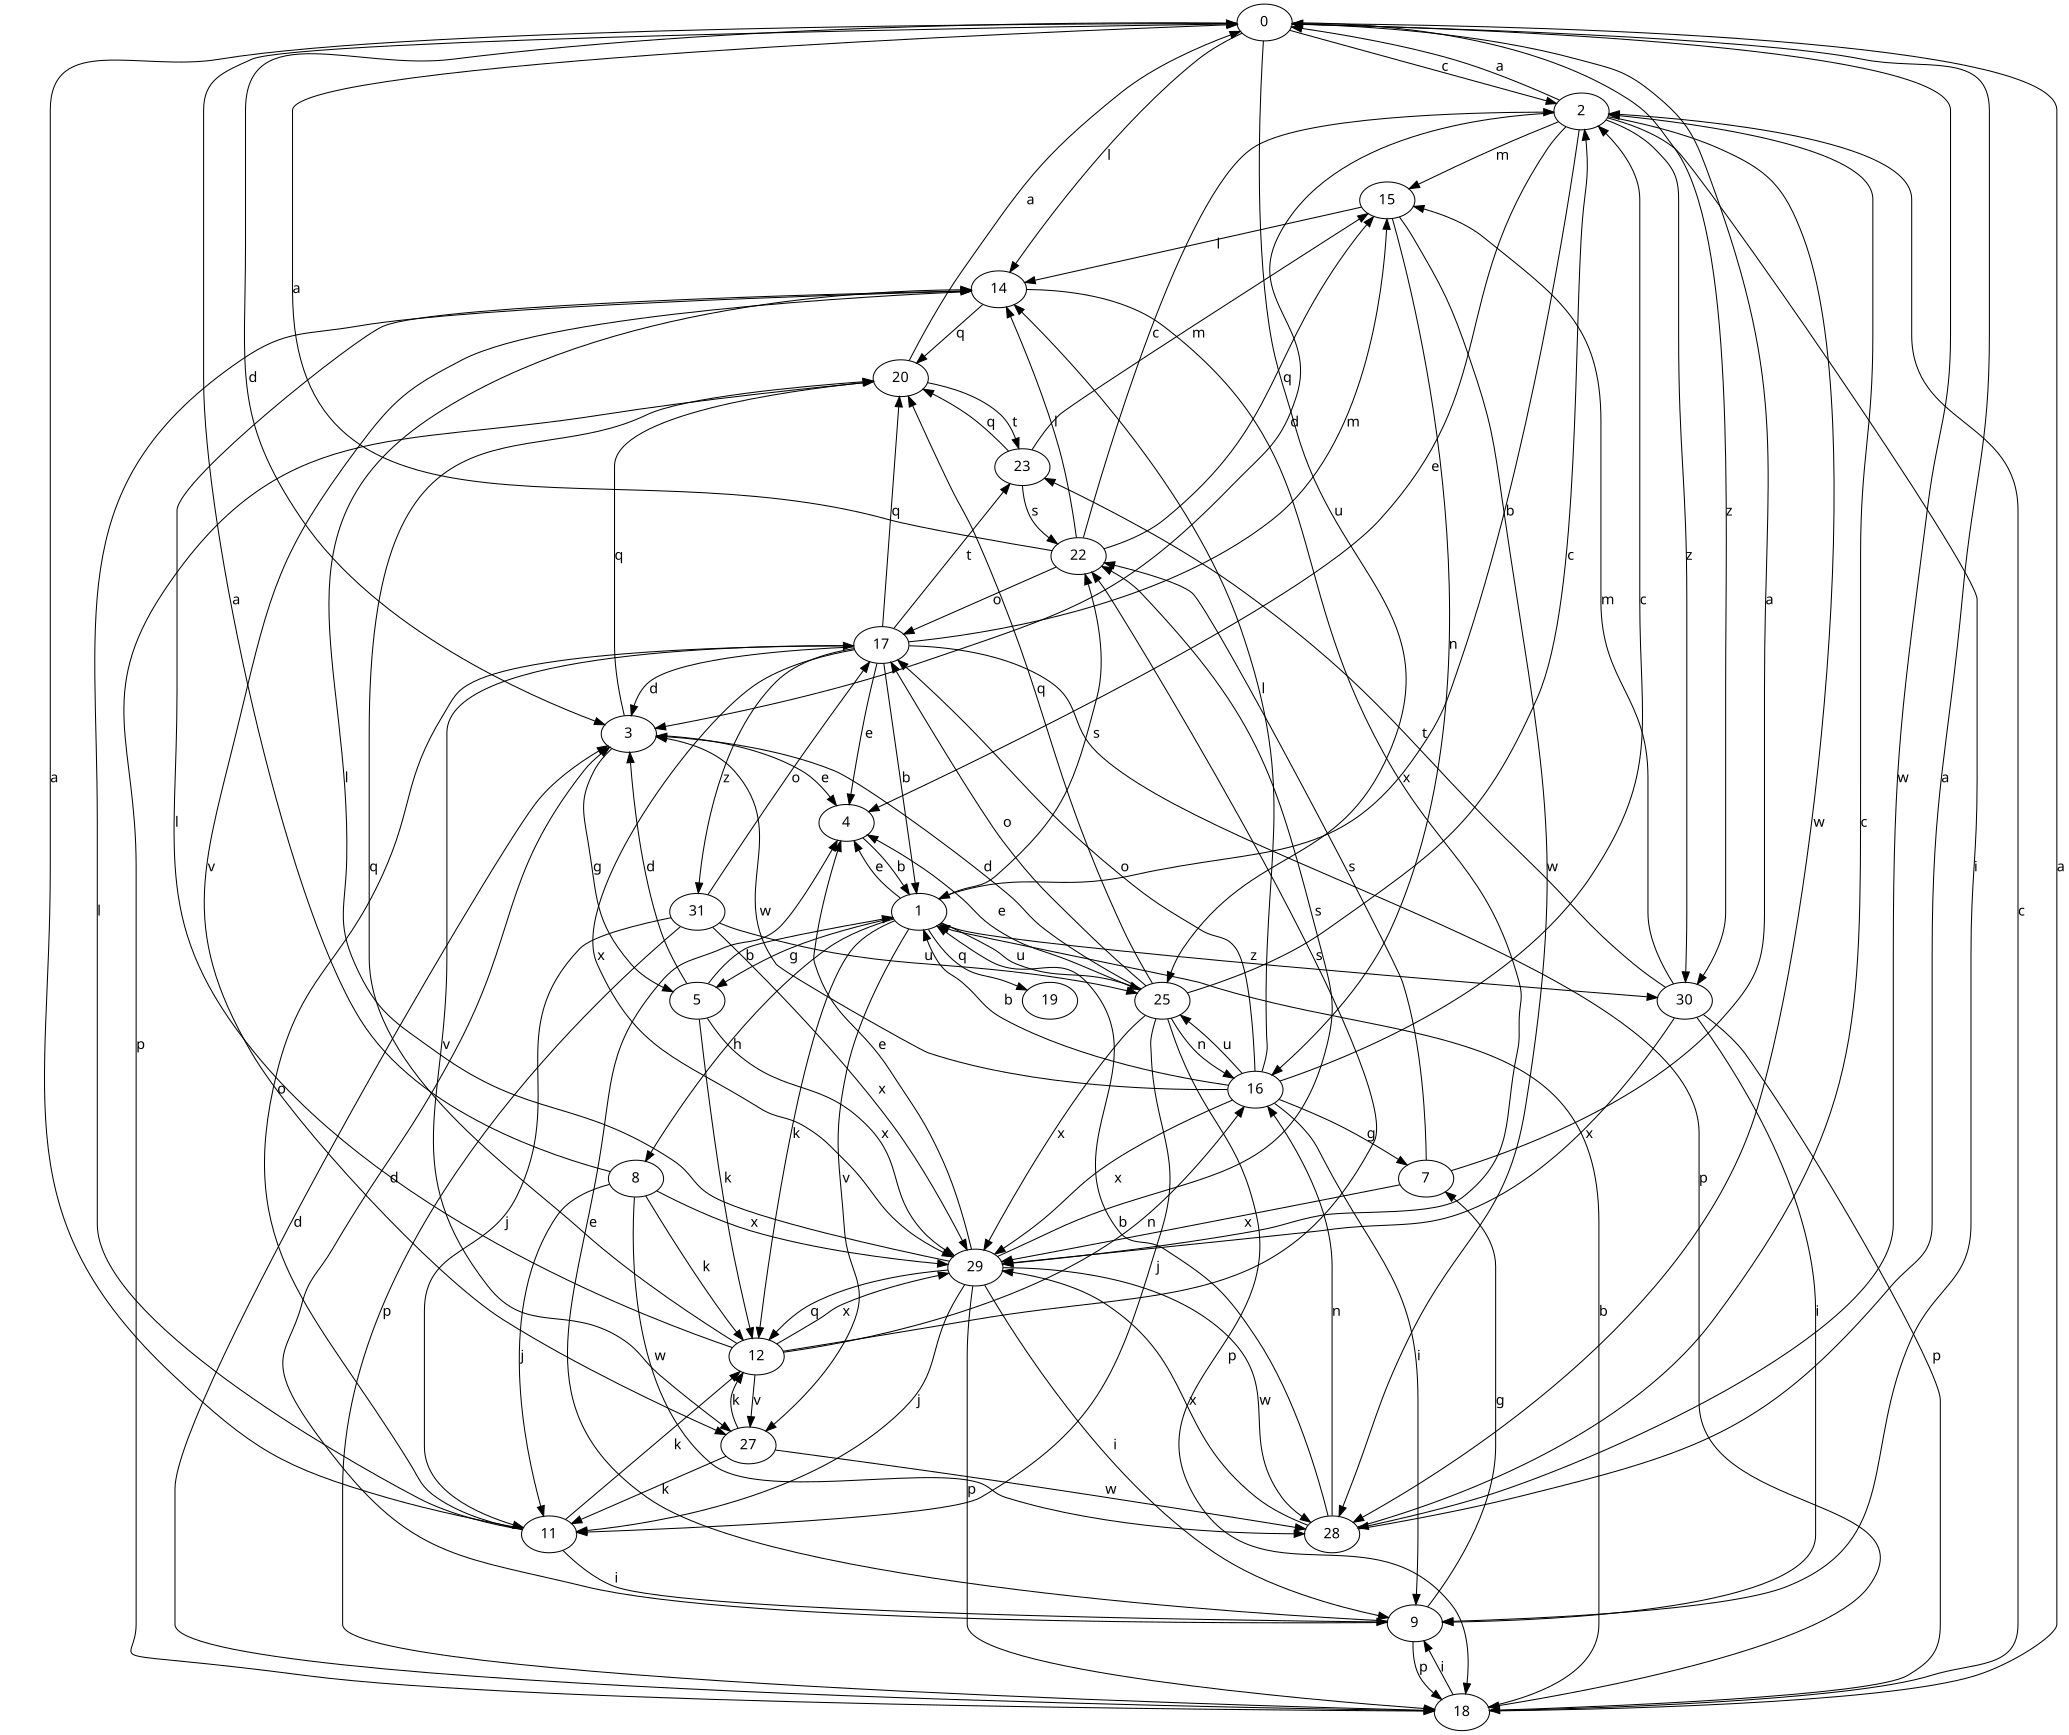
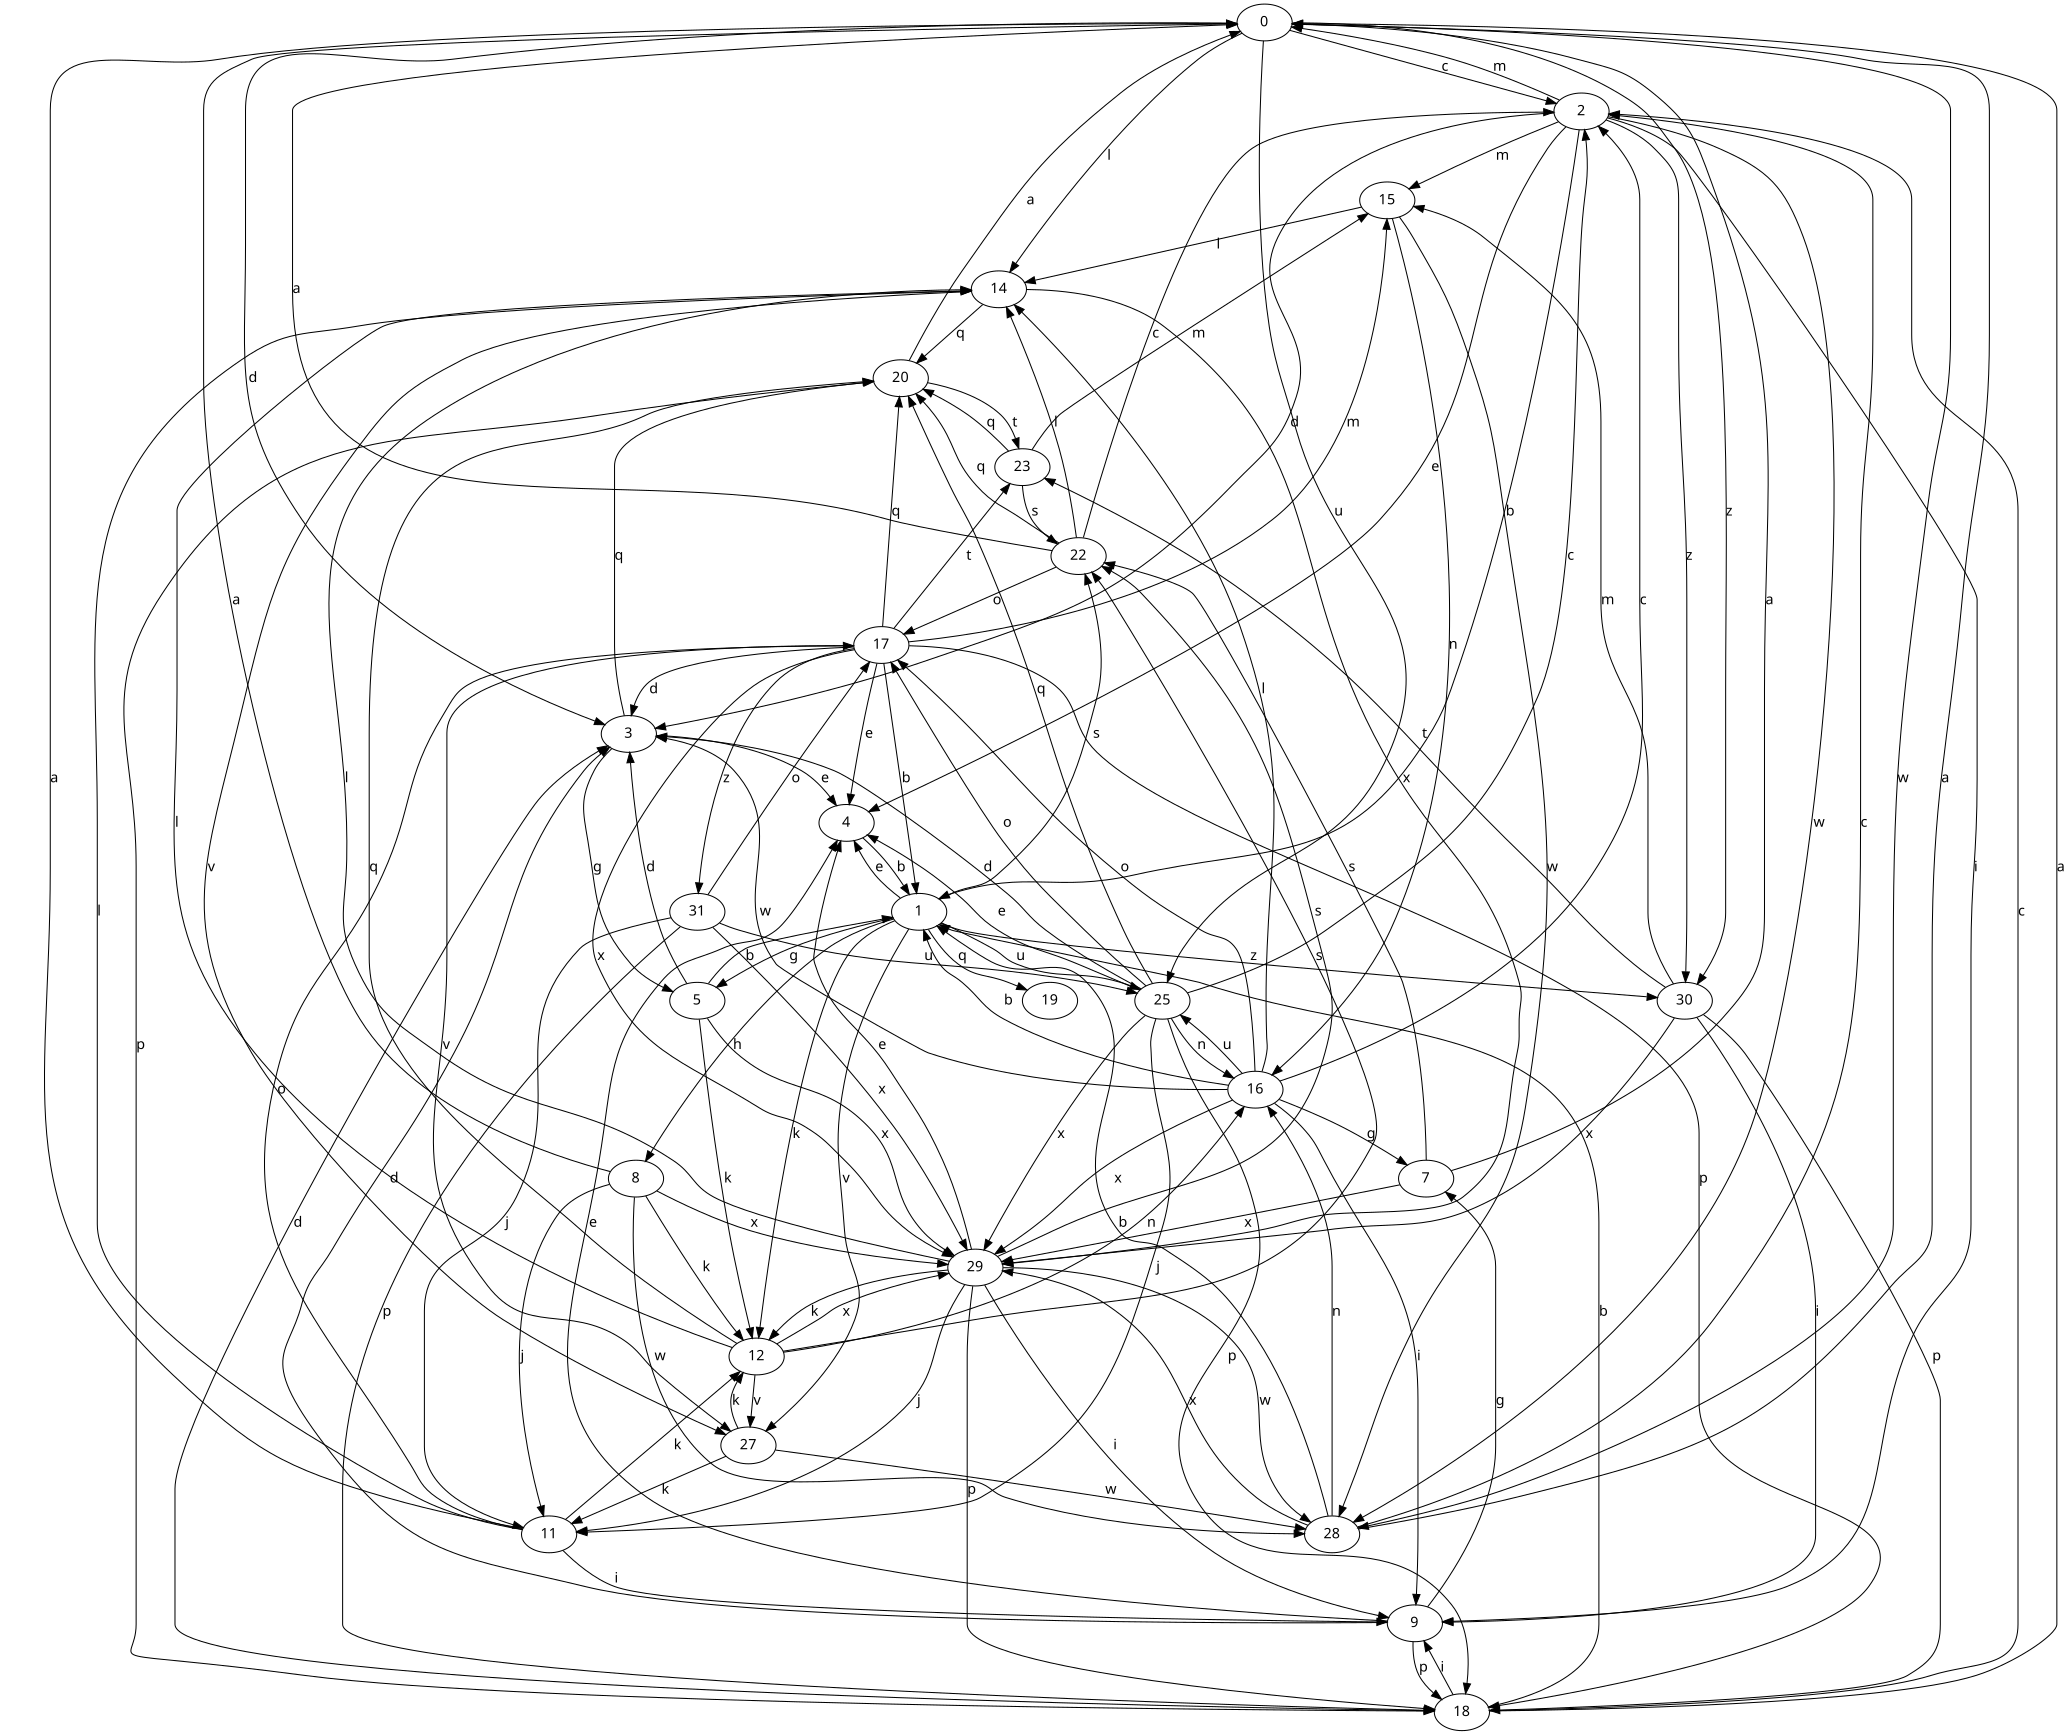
(1500, 67) -> (1500, 67)
(1259, 409) -> (977, 486)
(815, 1312) -> (815, 1312)
